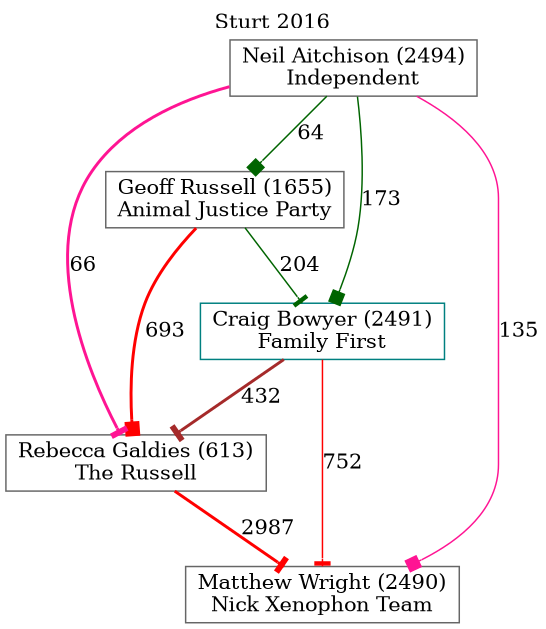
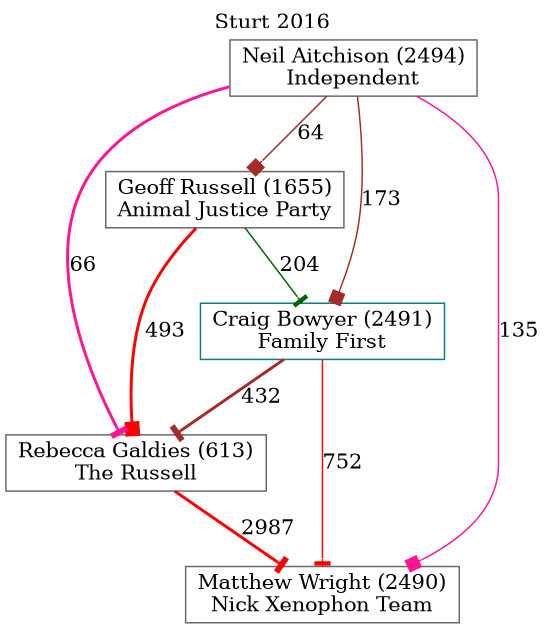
(295, 128) -> (295, 128)
(362, 194) -> (362, 194)
(166, 331) -> (166, 331)
